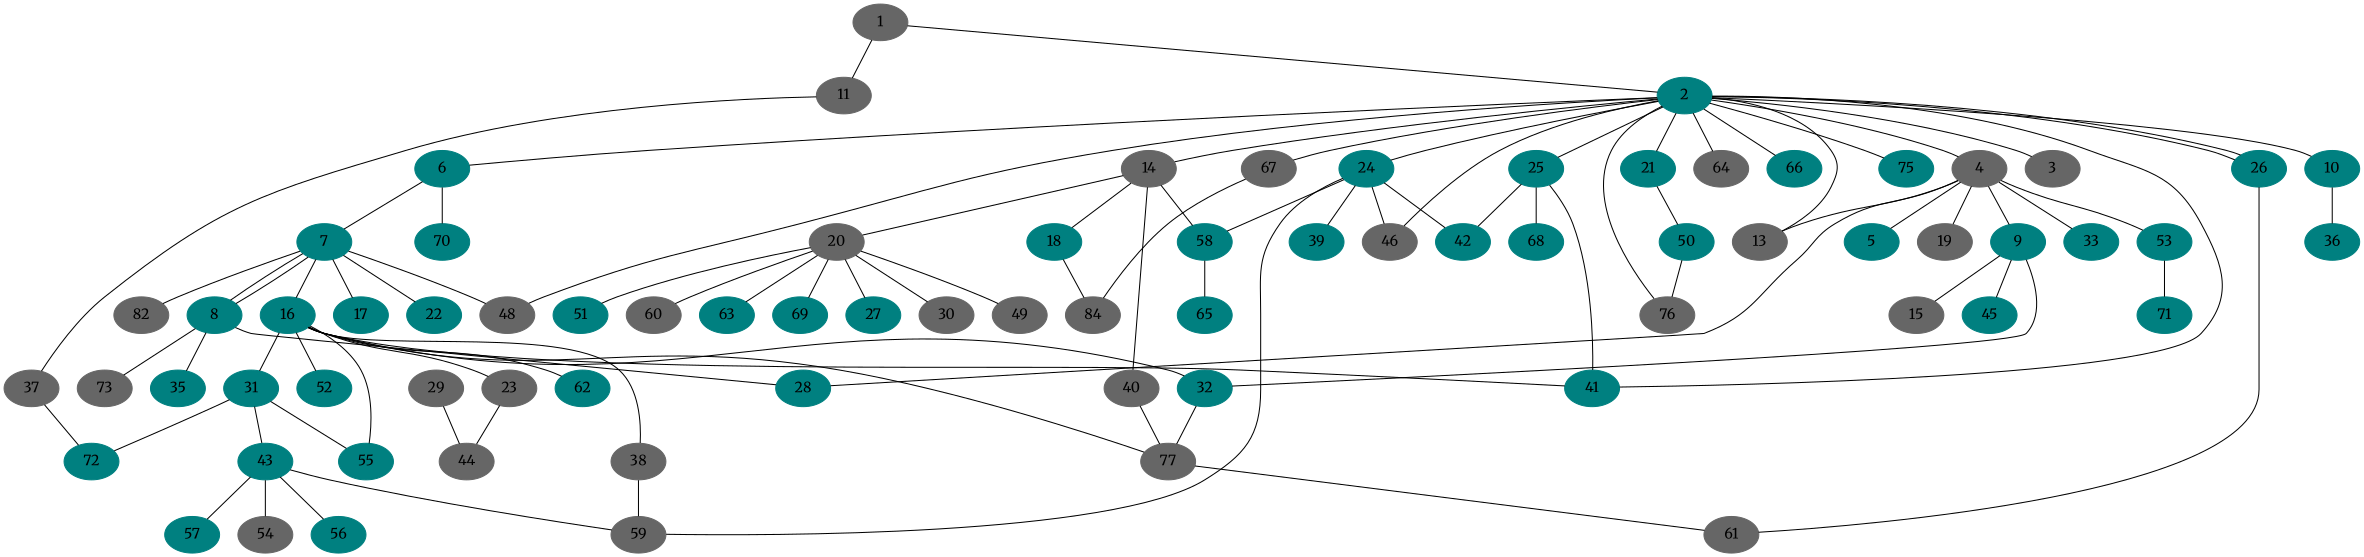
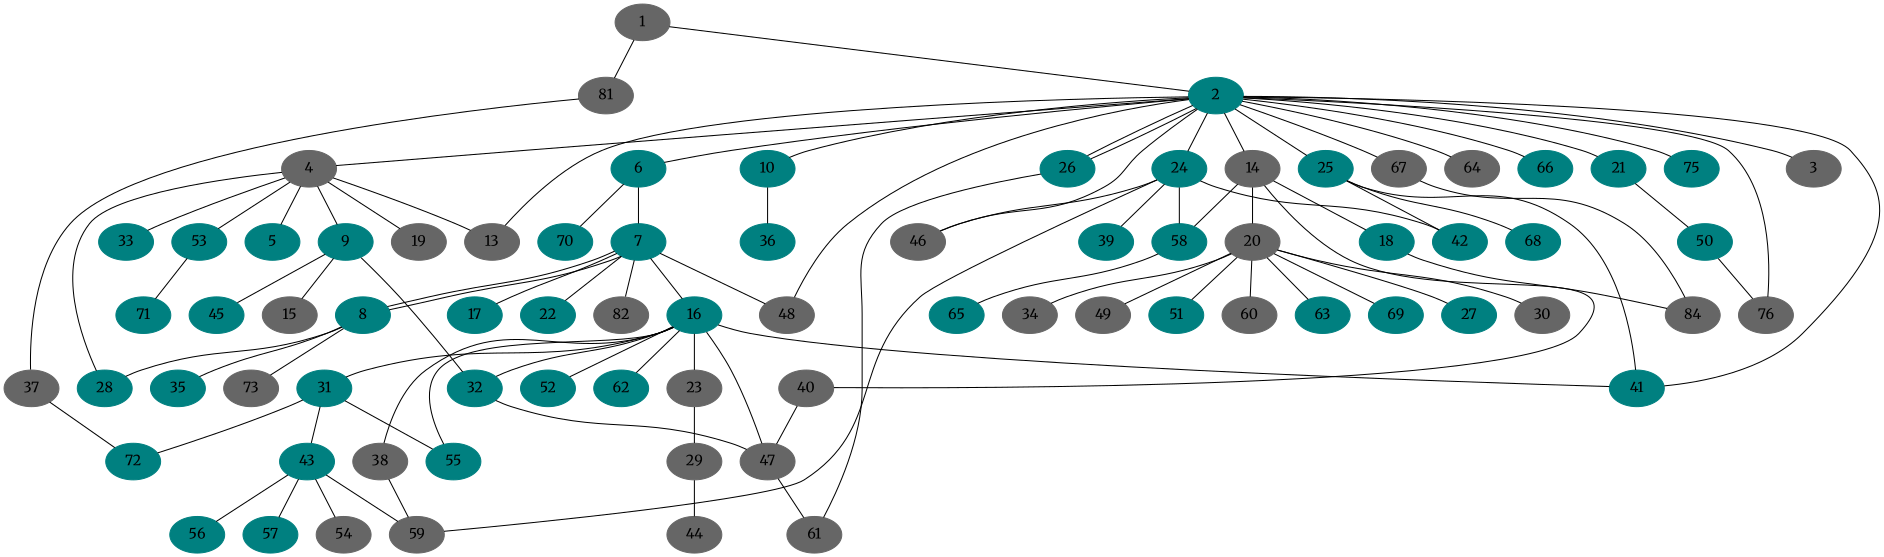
(844, 96) -> (606, 96)
none -> (1030, 315)
(488, 425) -> (694, 425)
(1168, 462) -> (768, 462)
